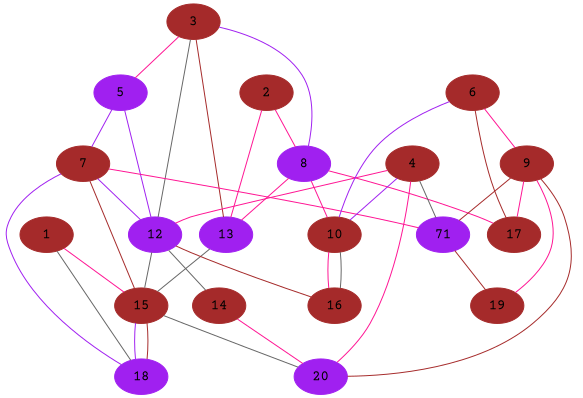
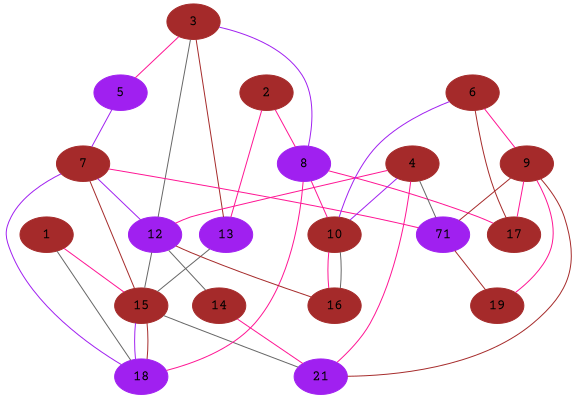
(138, 164) -> none
(256, 208) -> (269, 303)
(321, 377) -> (321, 377)
